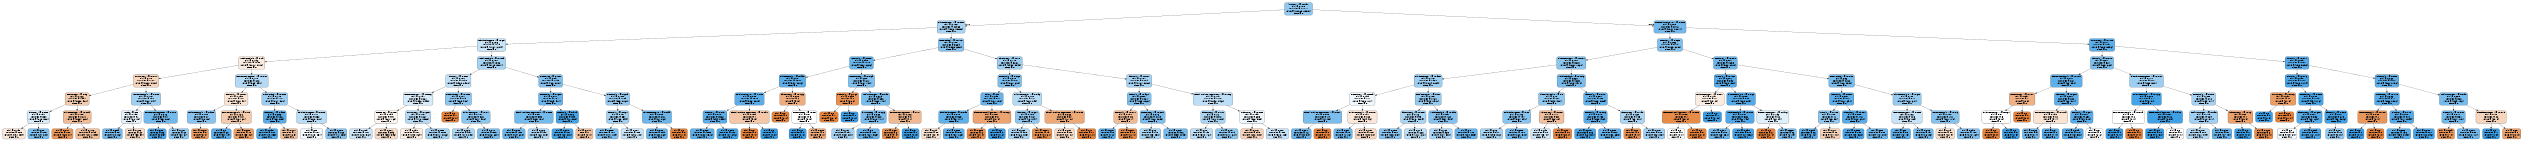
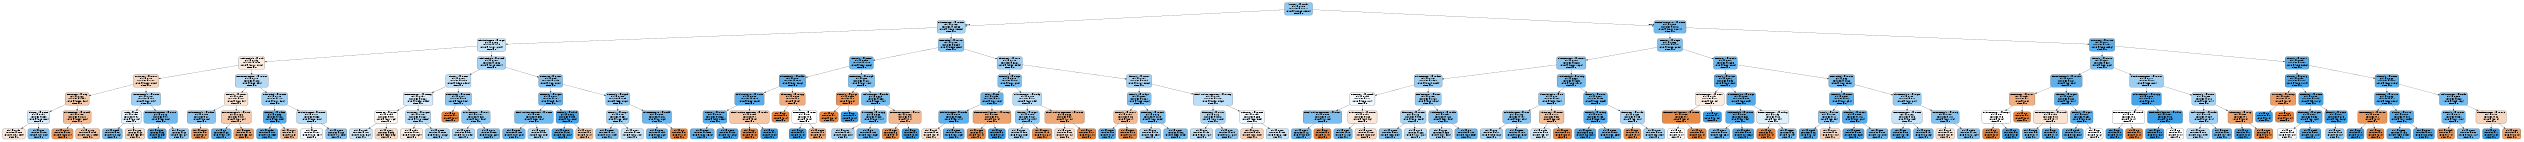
(584, 134) -> (584, 134)
